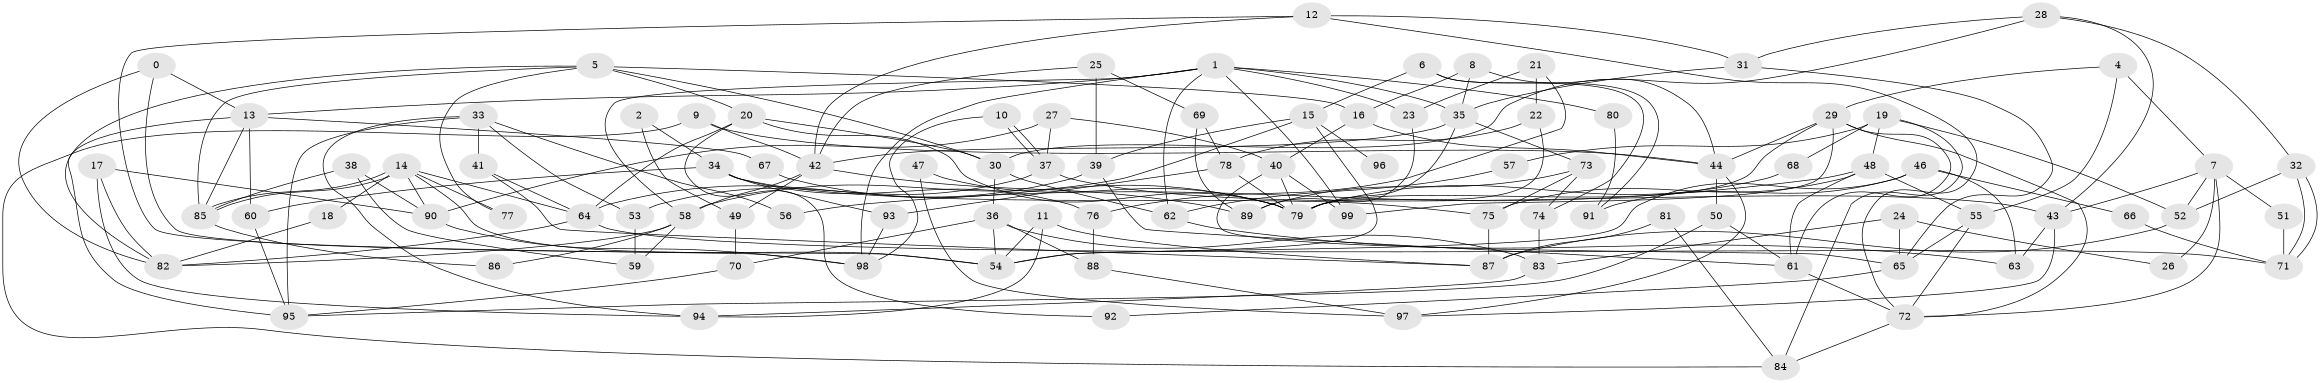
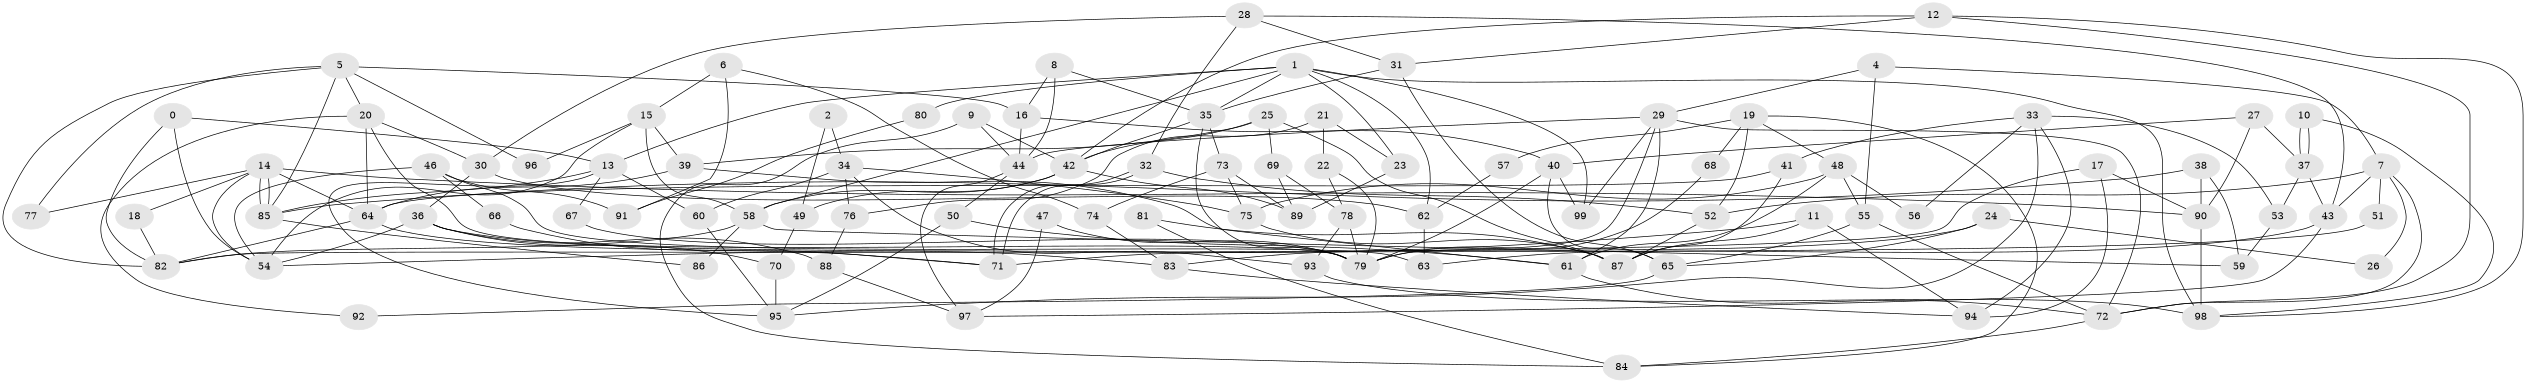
(799, 107) -> (436, 116)
none -> (1455, 206)
